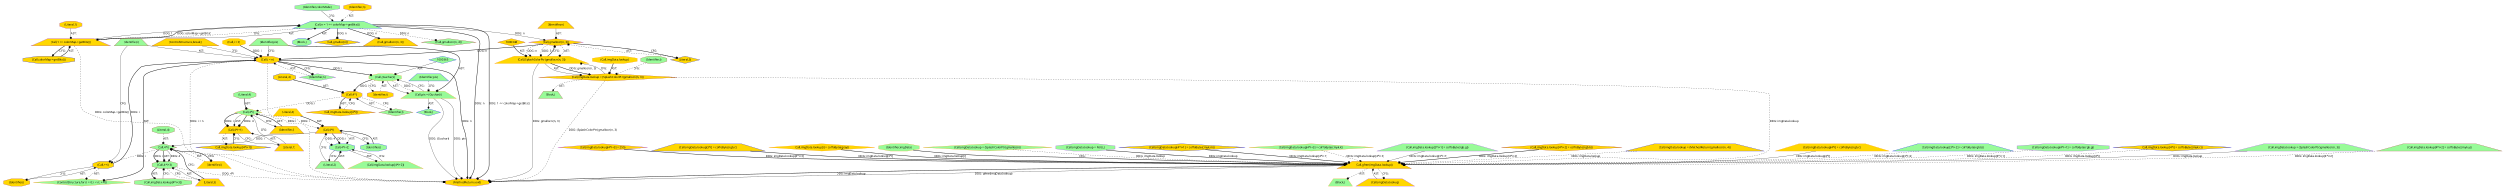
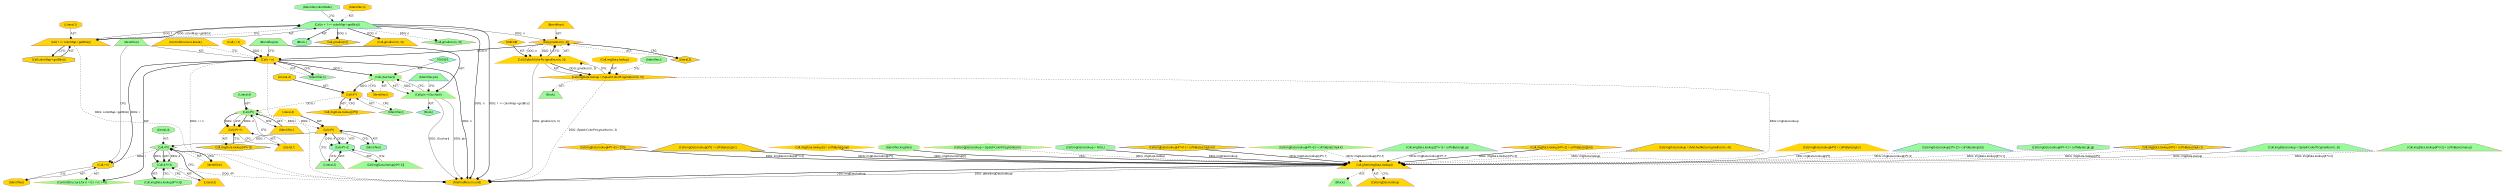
(229, 52) -> (229, 52)
